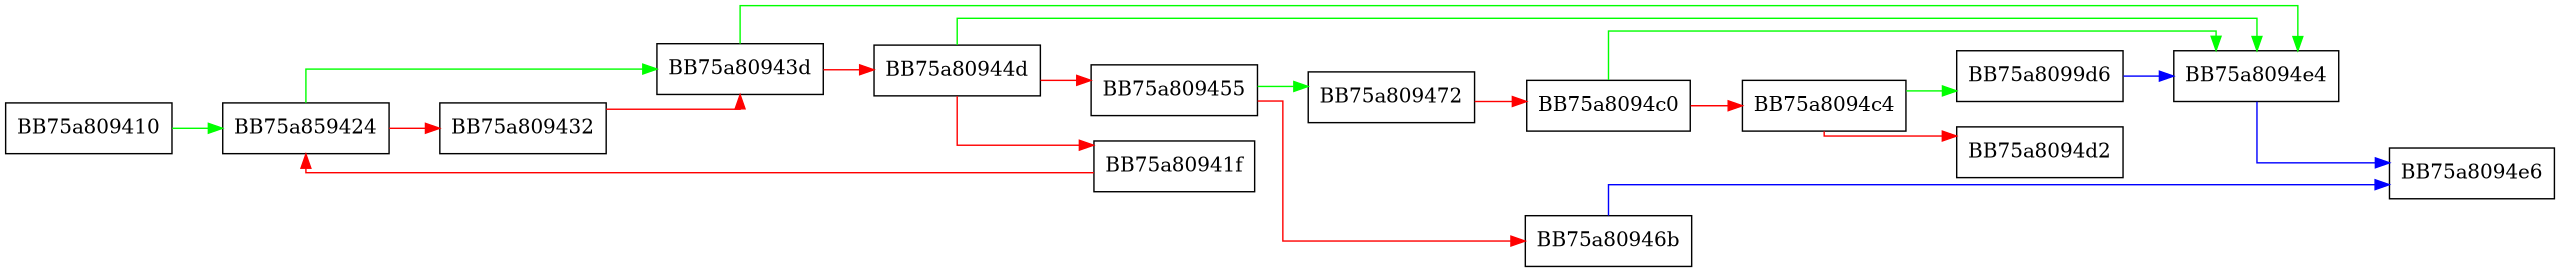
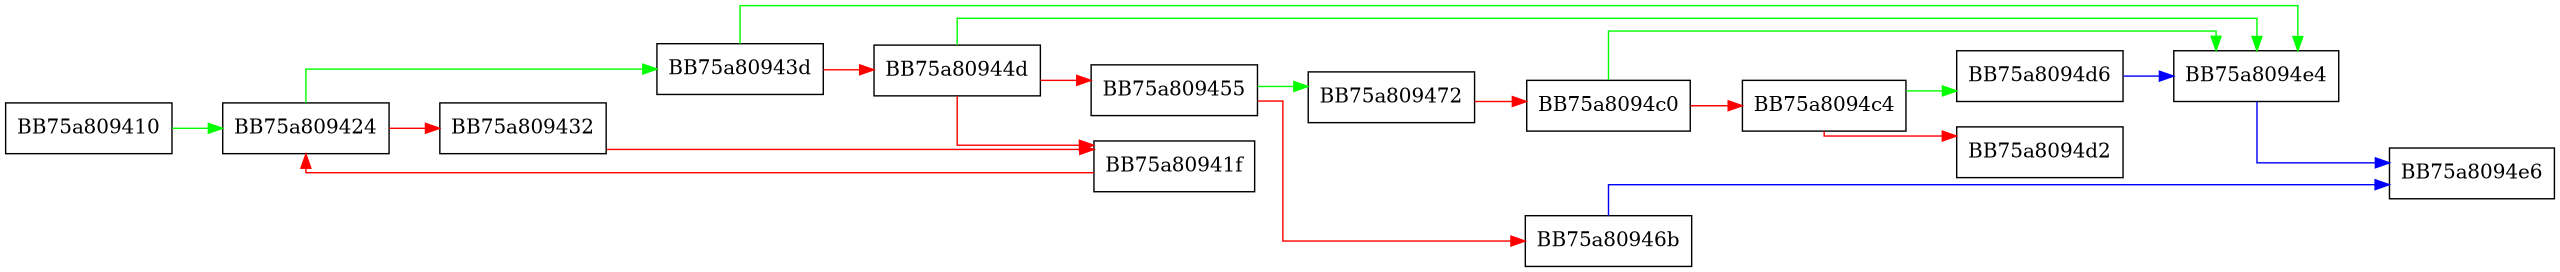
(2040, 76) -> (2040, 76)
(674, 109) -> (843, 149)
(306, 128) -> (306, 128)
